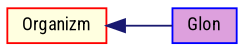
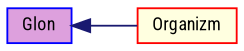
(149, 26) -> (114, 26)
